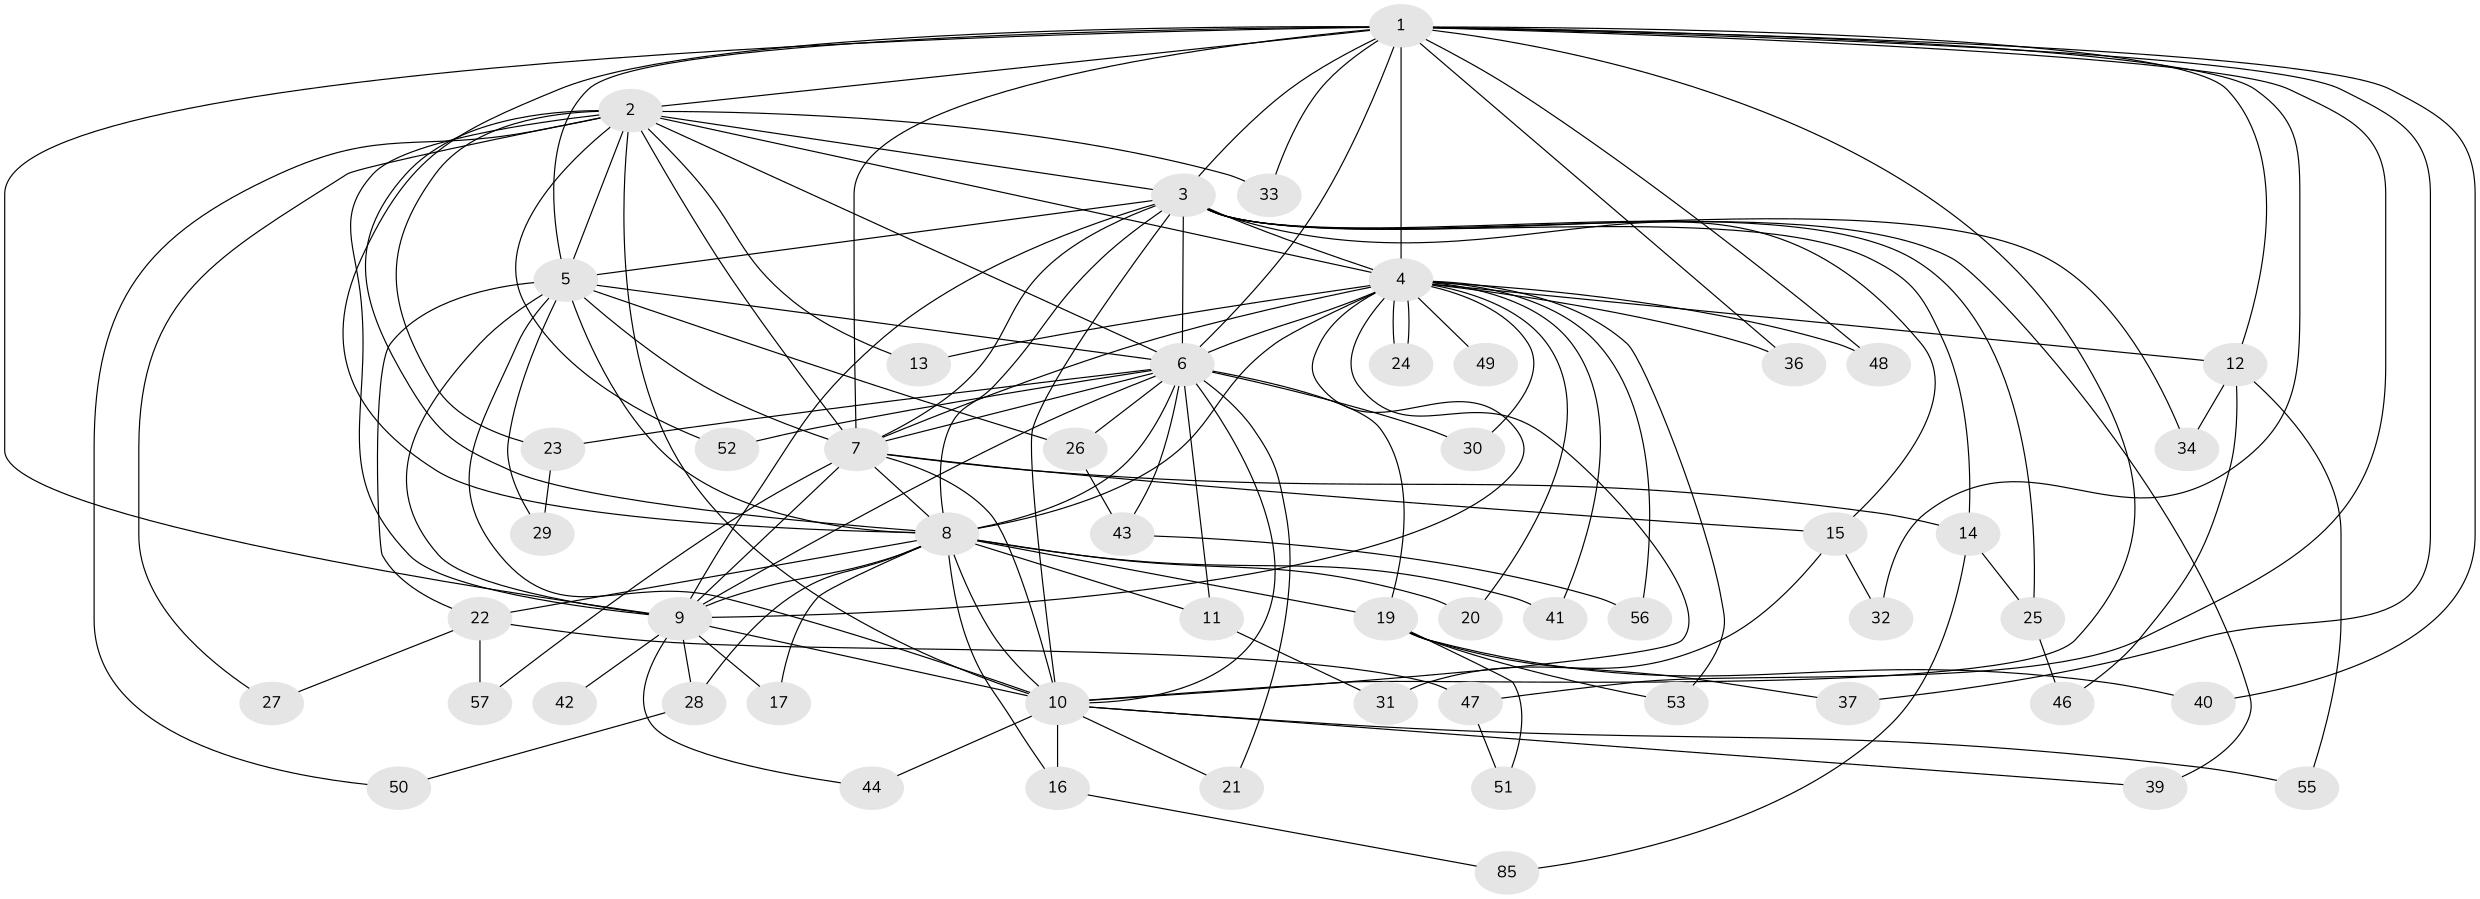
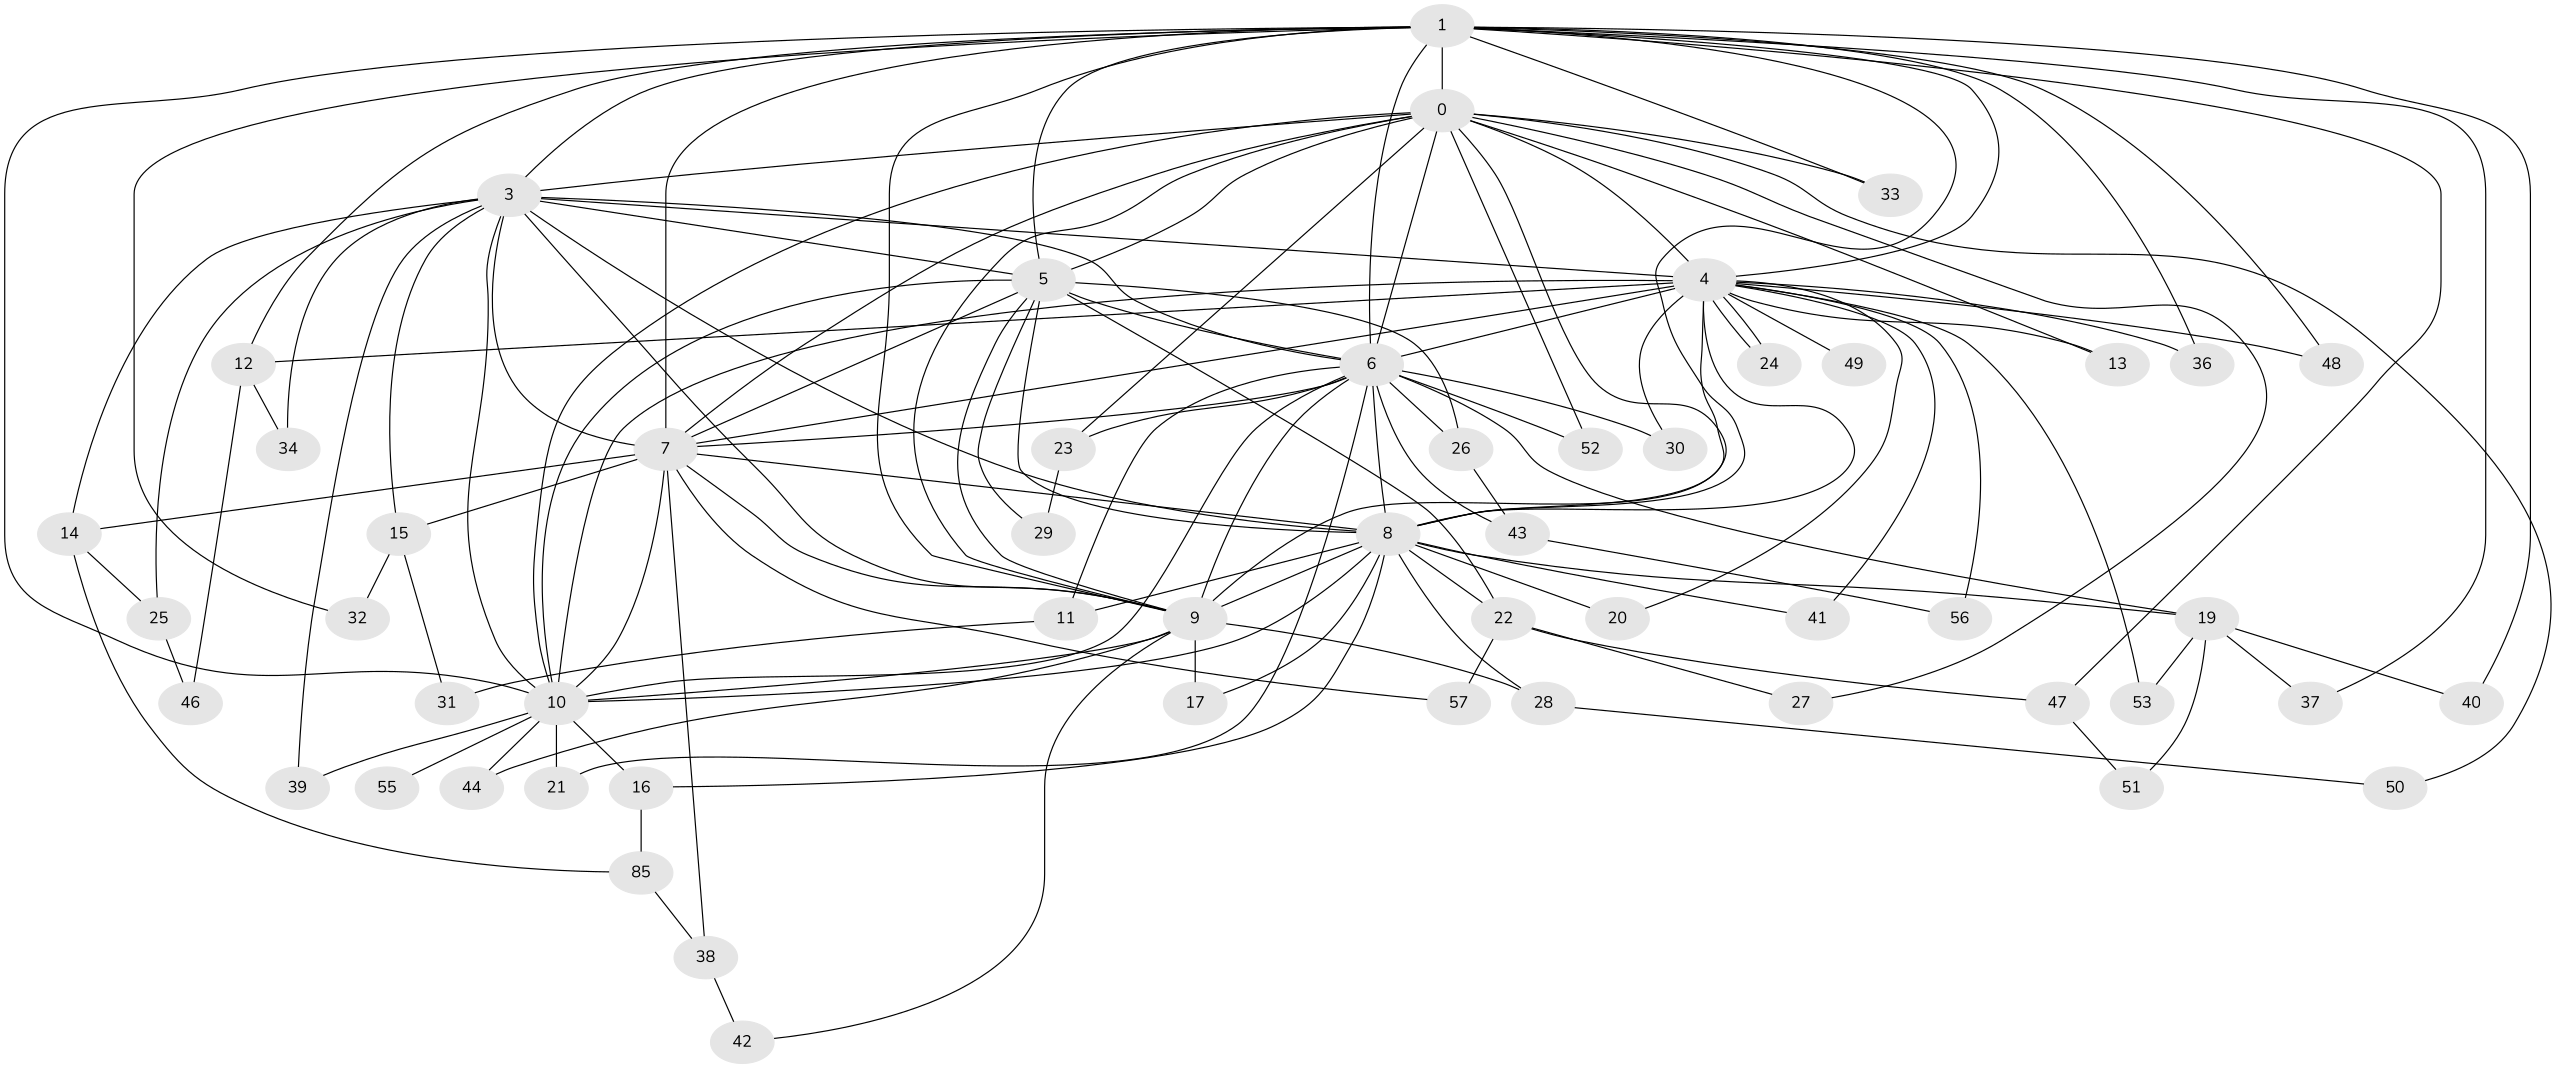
(631, 111) -> (1442, 111)
(2341, 562) -> none
none -> (706, 958)
